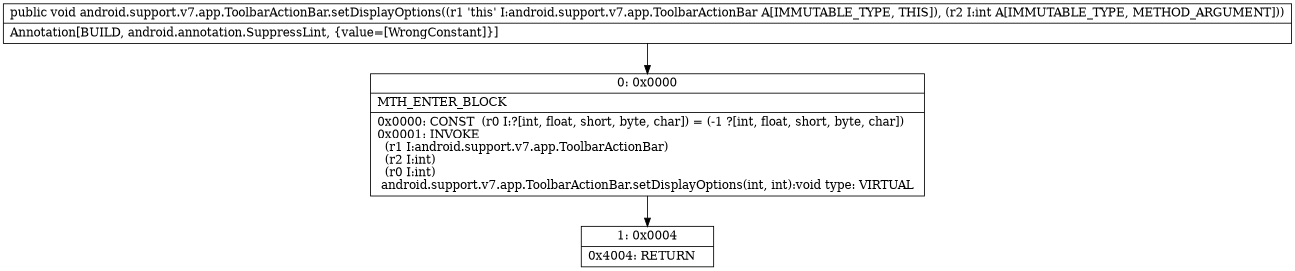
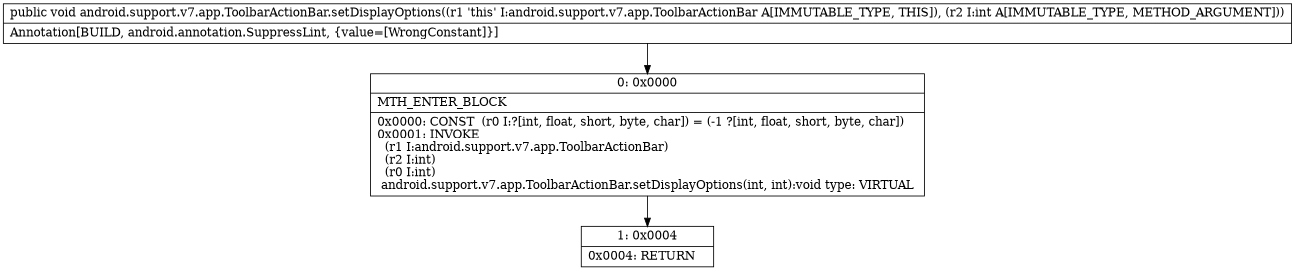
(647, 256) -> (647, 256)
